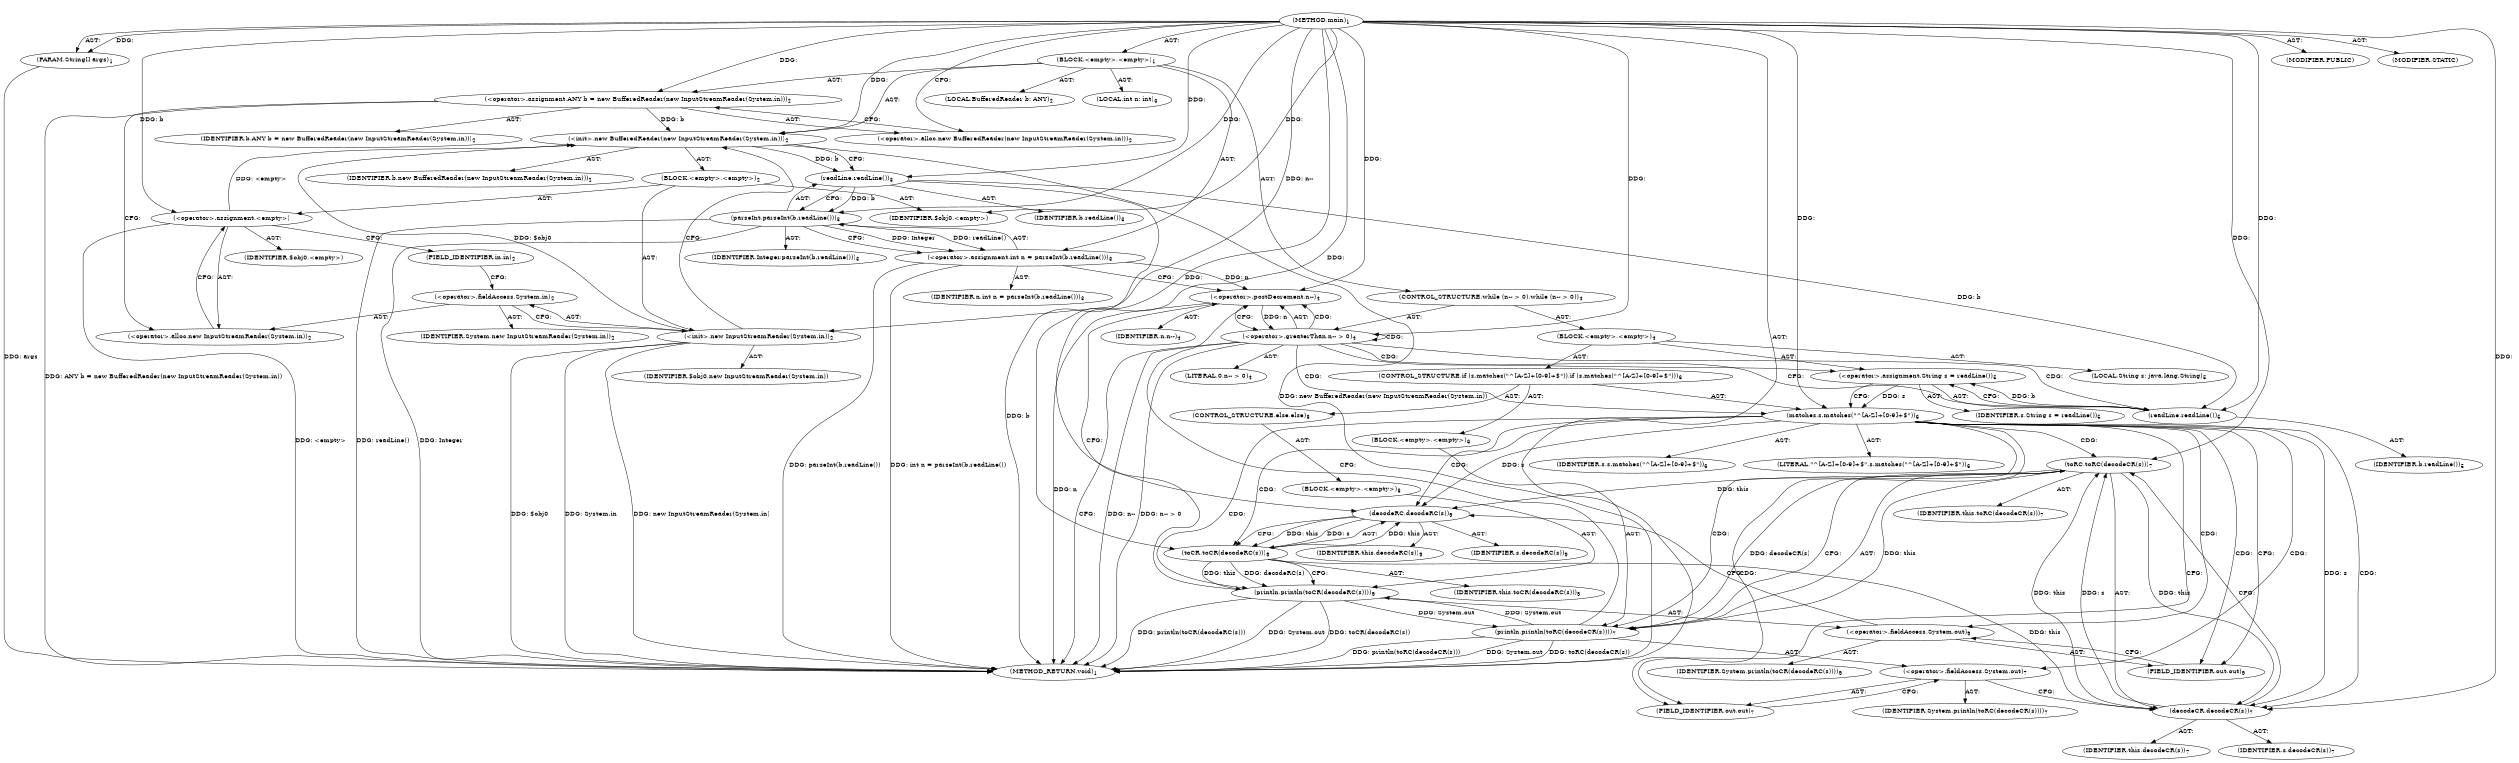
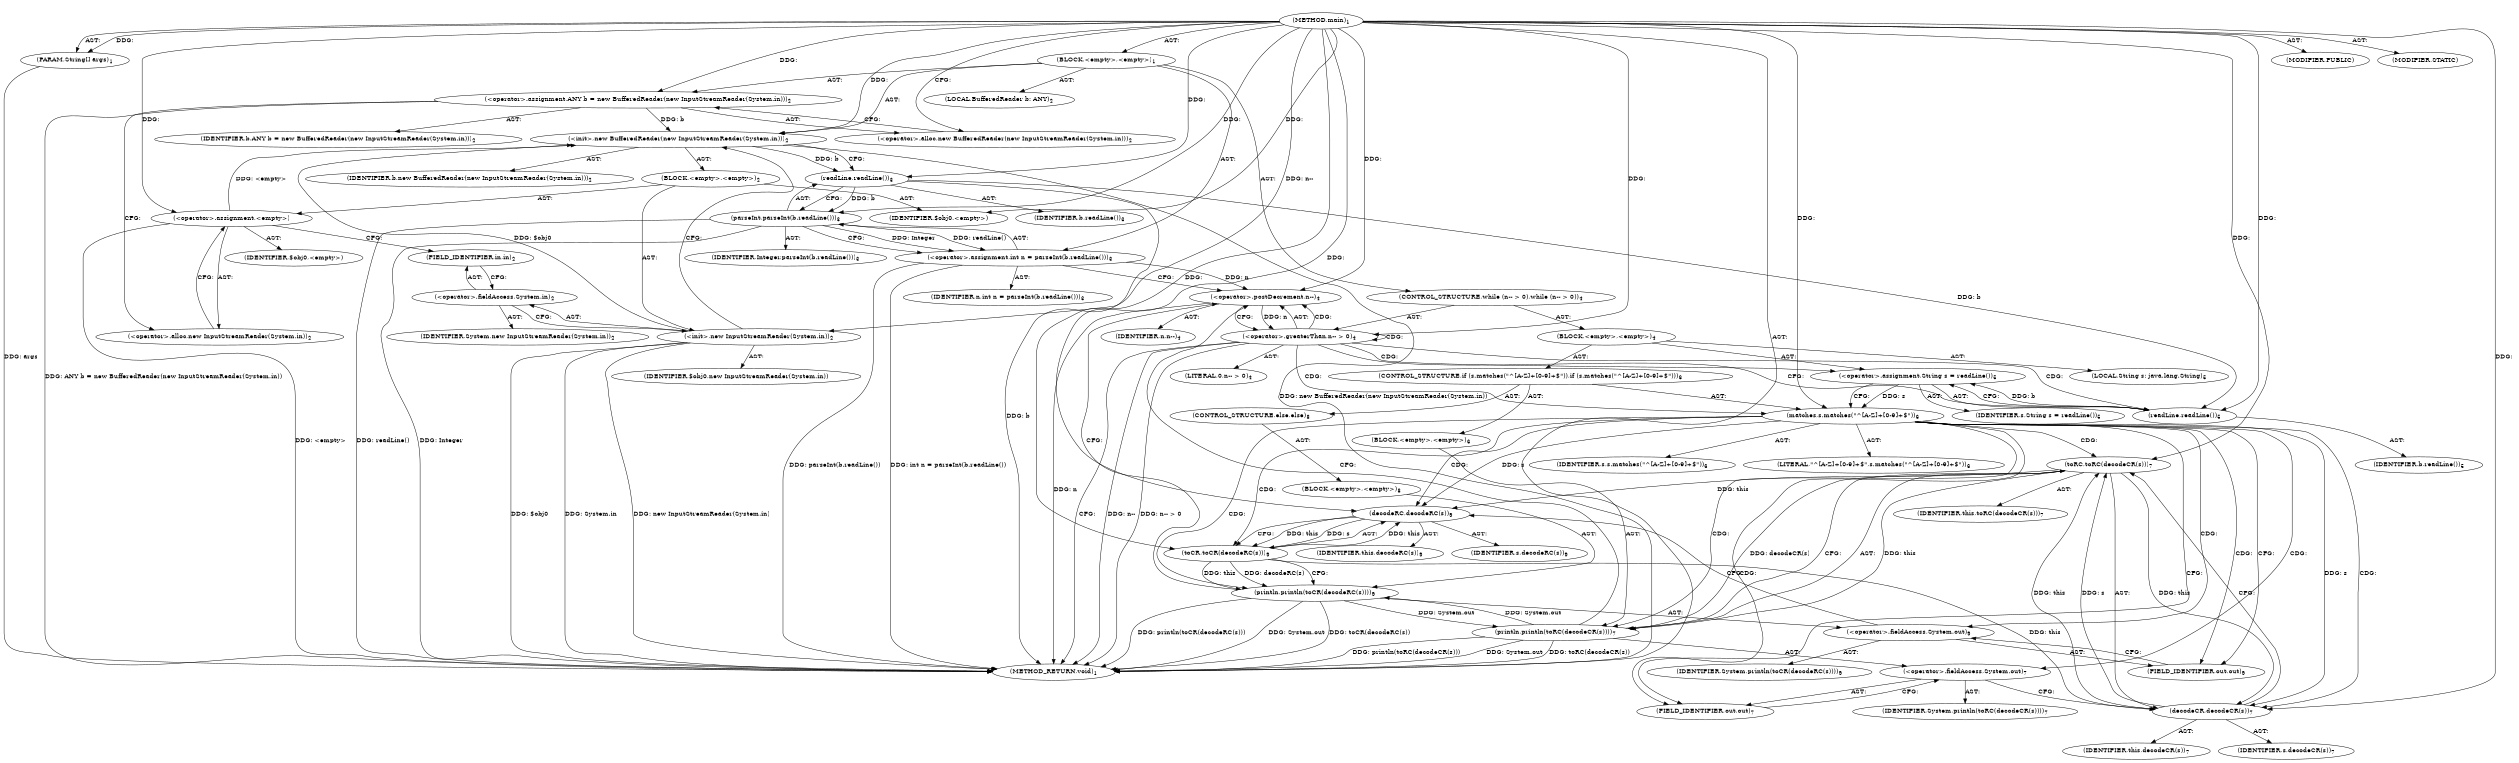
(1127, 100) -> none
(152, 120) -> (152, 120)
(366, 316) -> (468, 282)
(1517, 593) -> none
